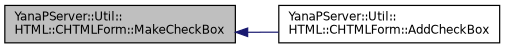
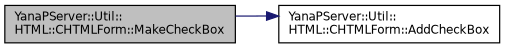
(263, 32) -> (251, 16)
